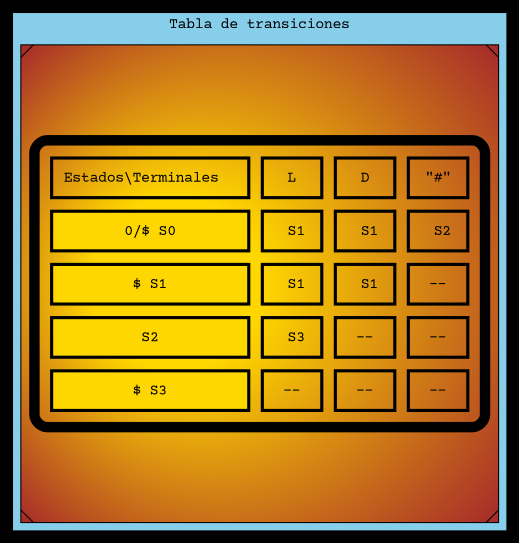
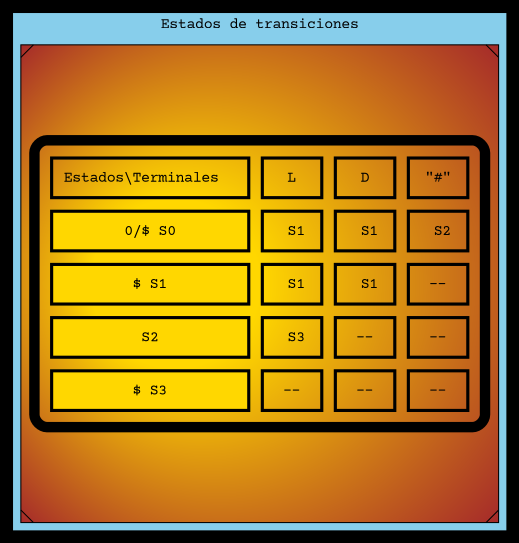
(260, 25) -> (260, 25)
